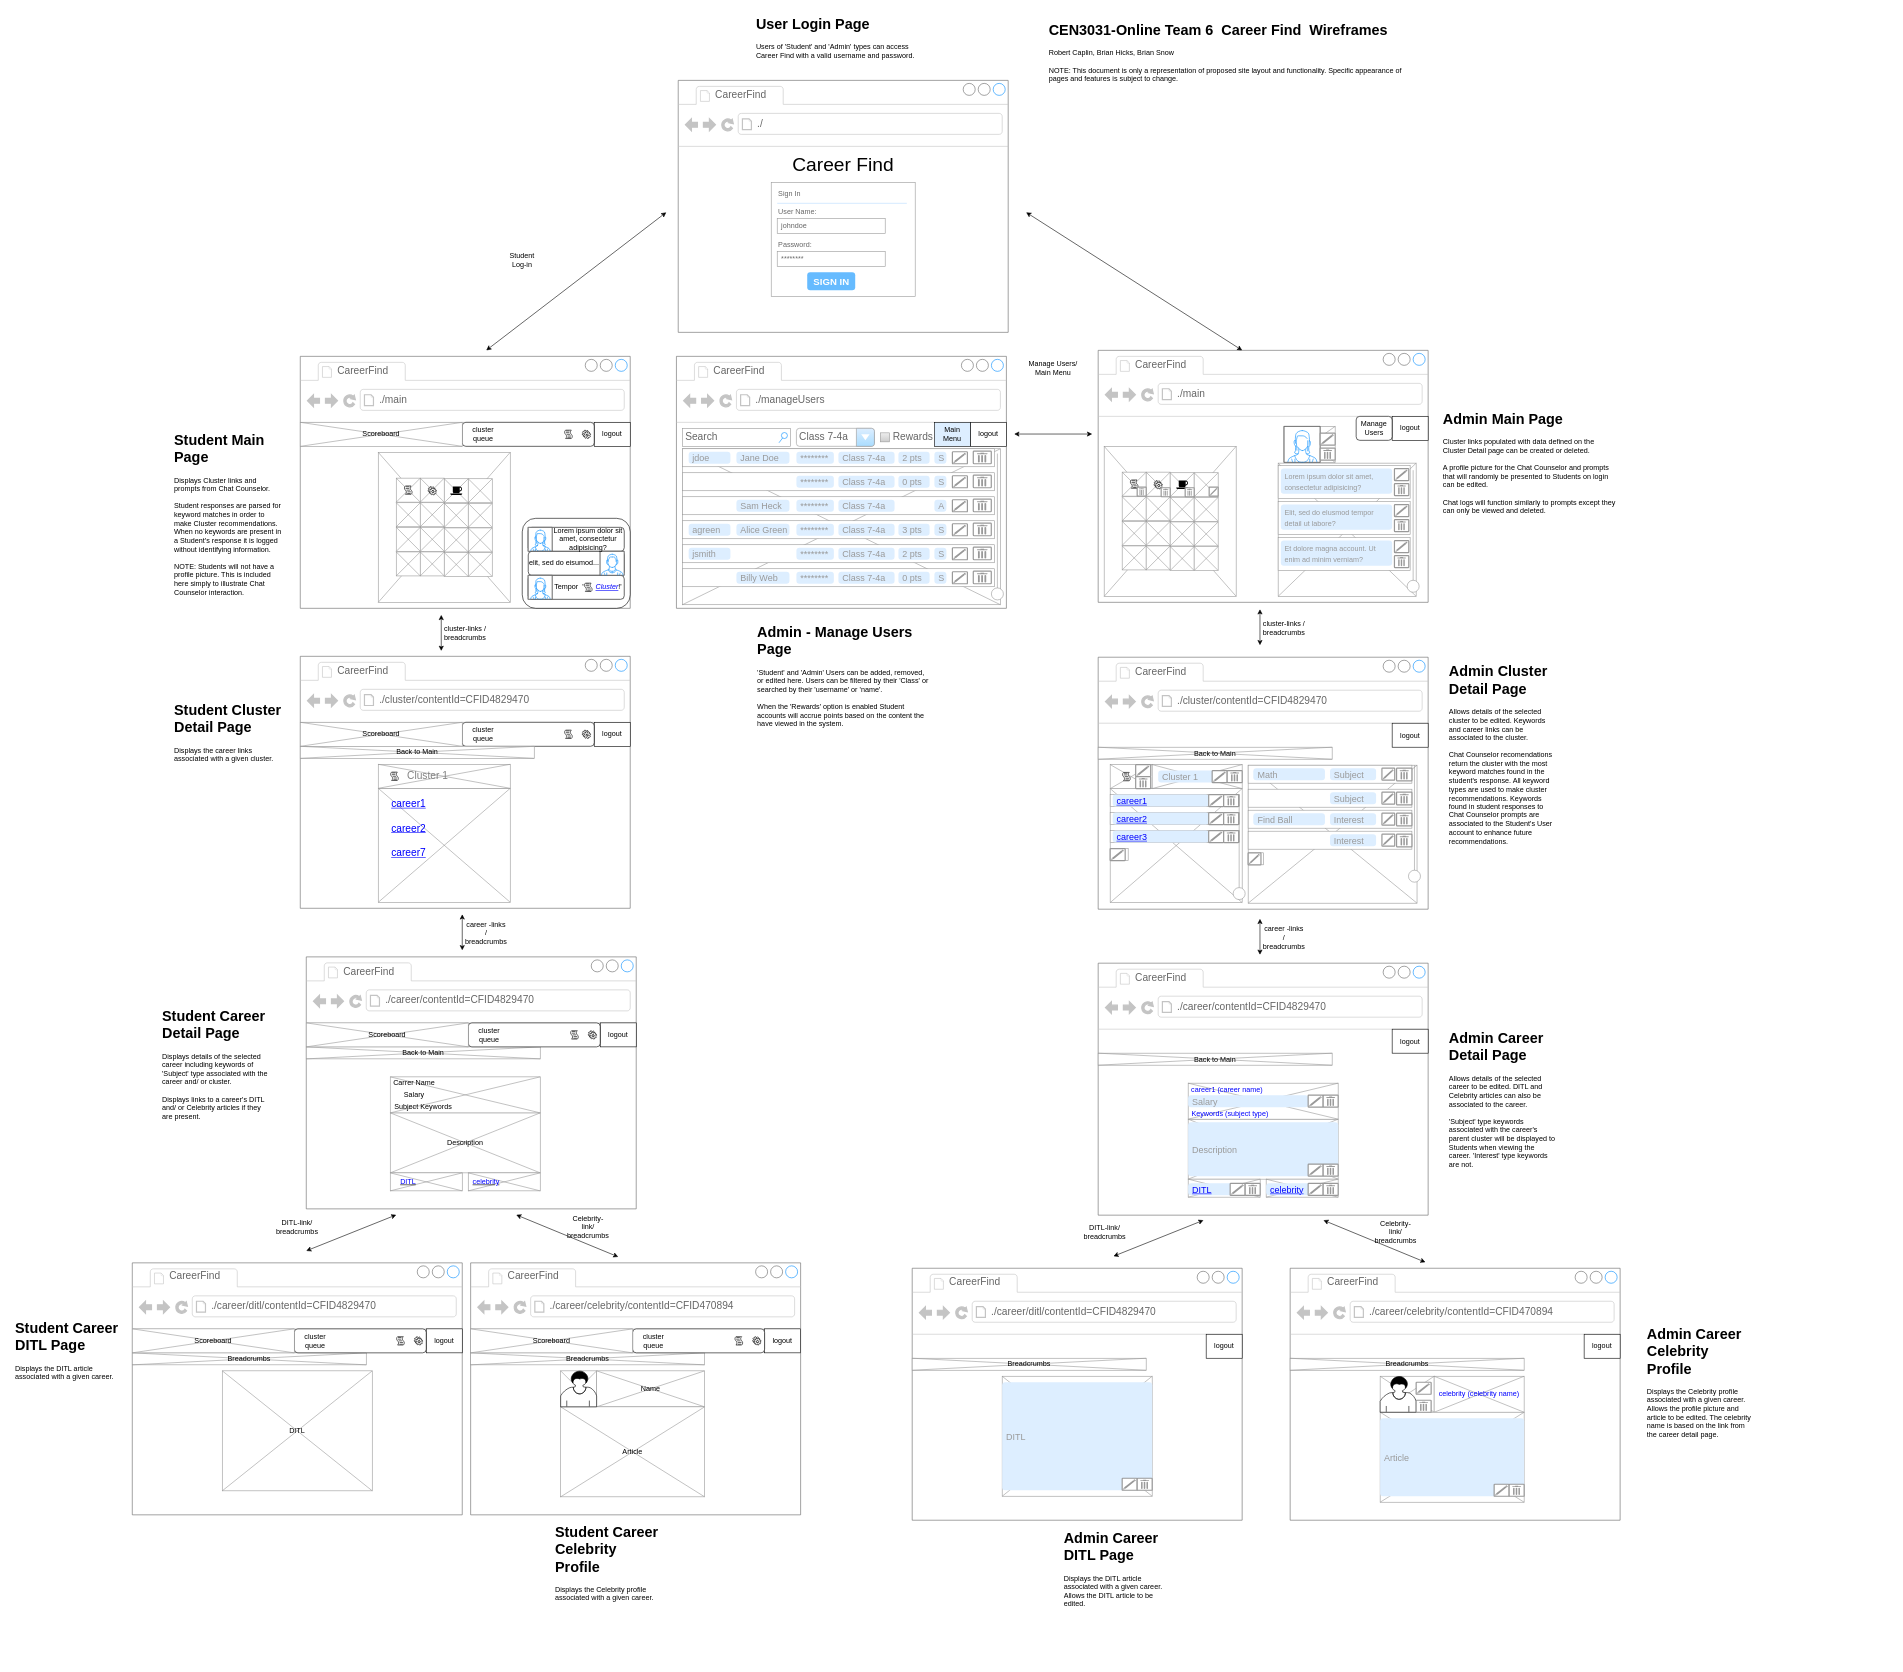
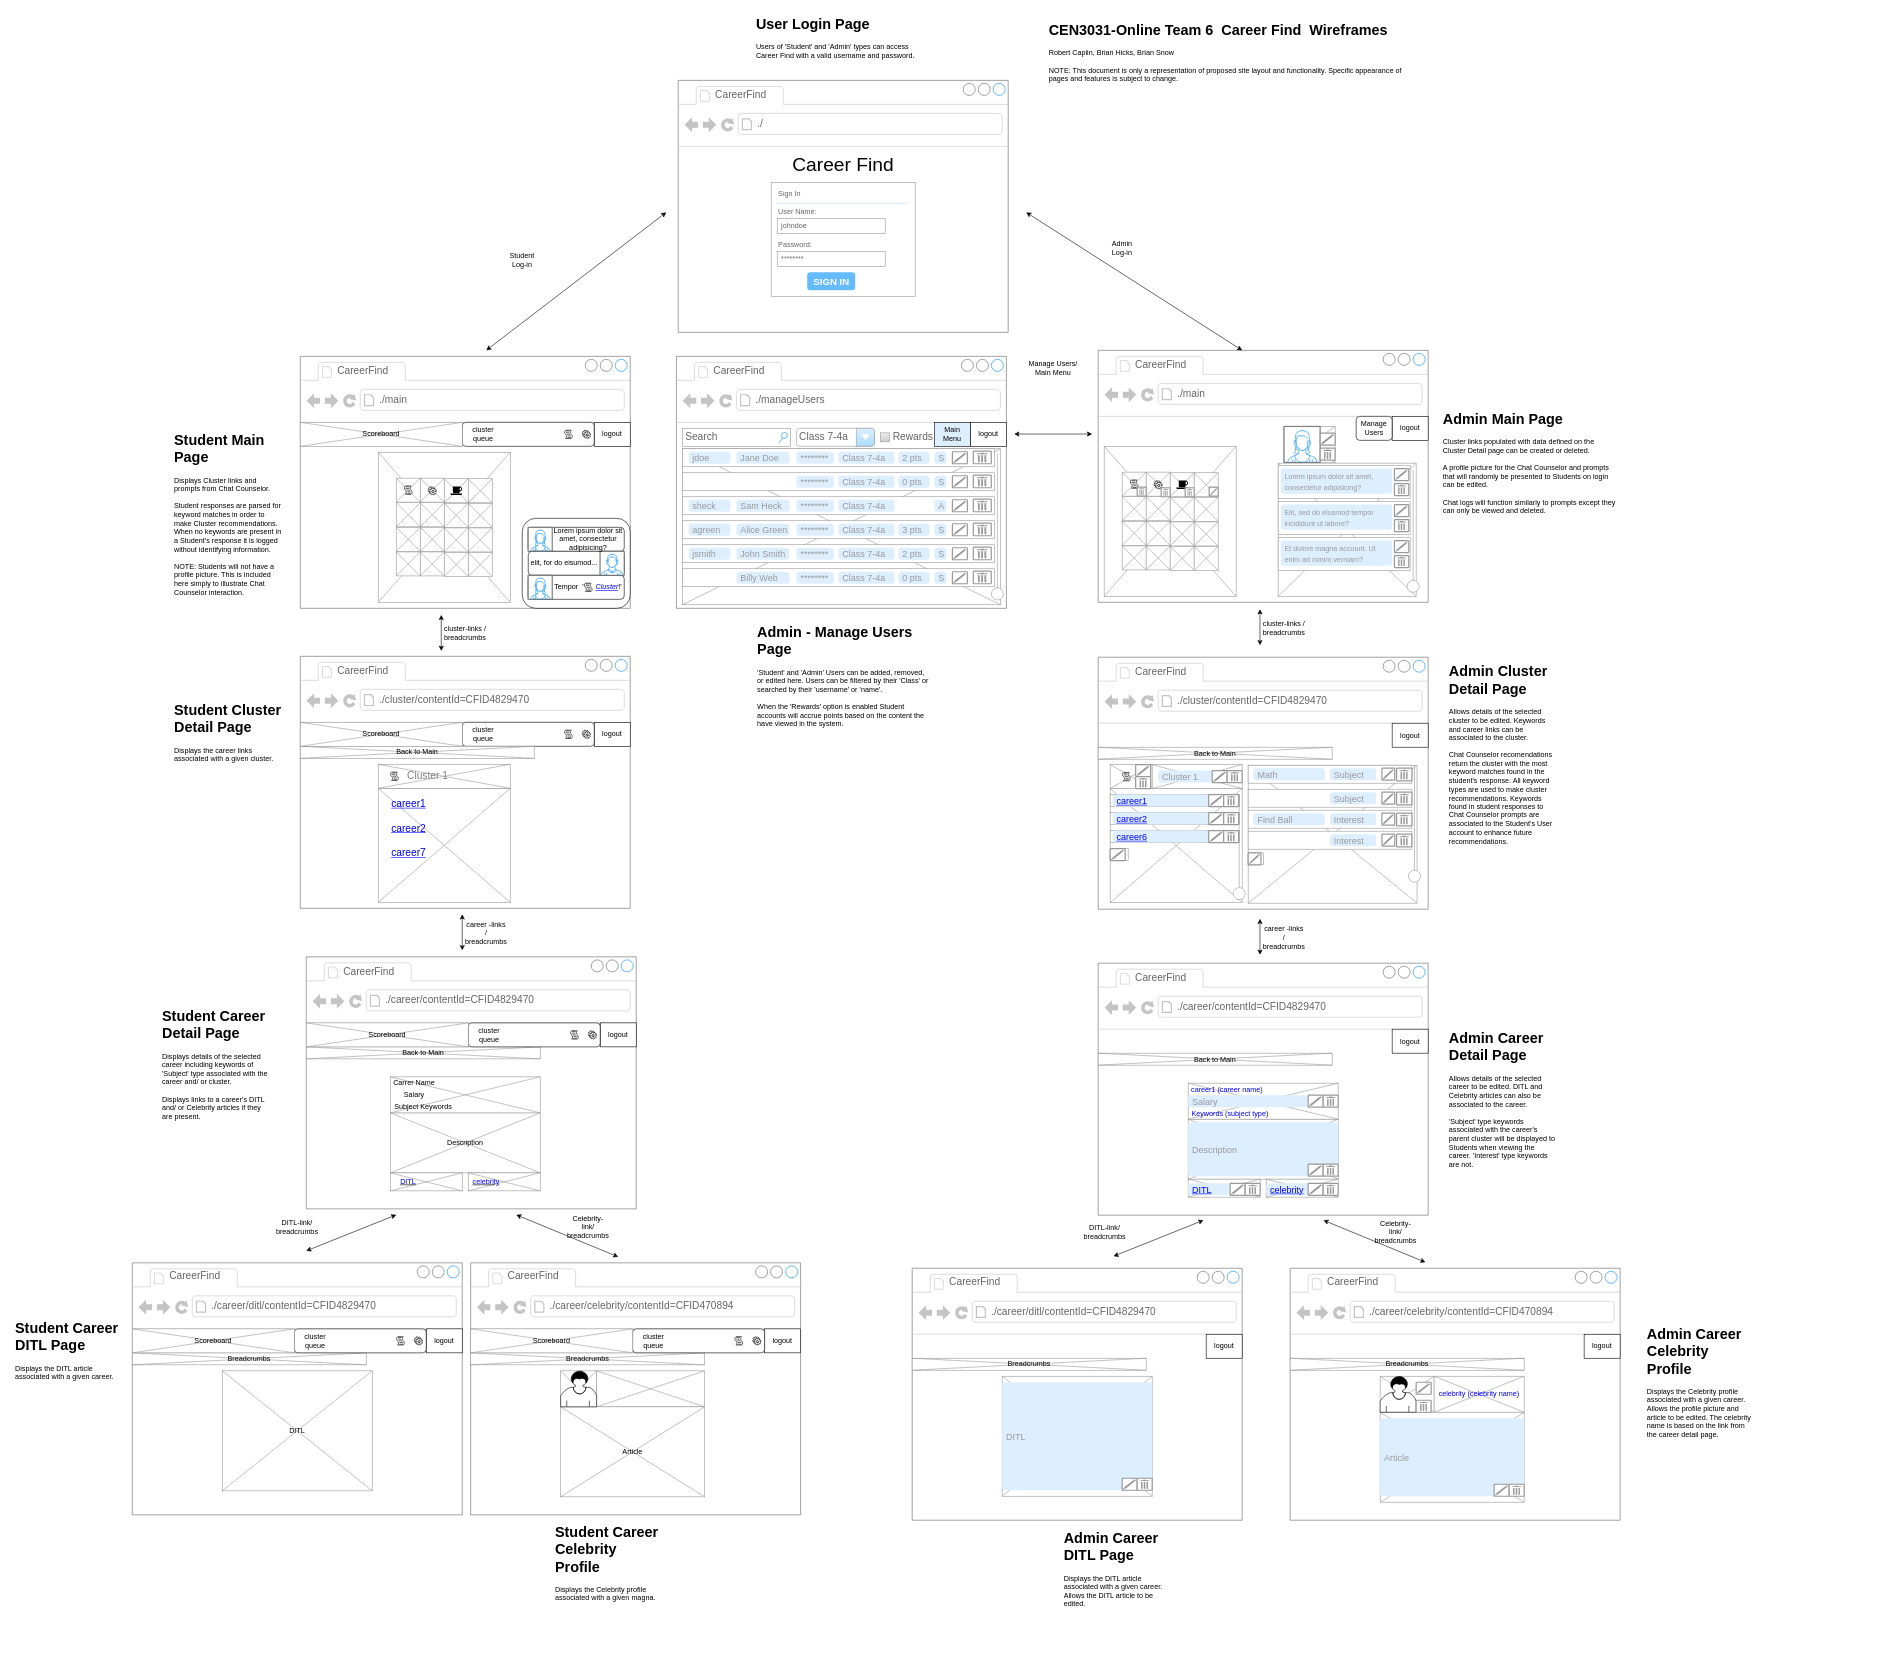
none -> (1122, 248)
none -> (710, 506)
(1339, 517) -> (1339, 517)
none -> (763, 554)
(564, 563) -> (564, 563)
(1135, 837) -> (1135, 837)
(651, 1389) -> none
(610, 1531) -> (610, 1531)
